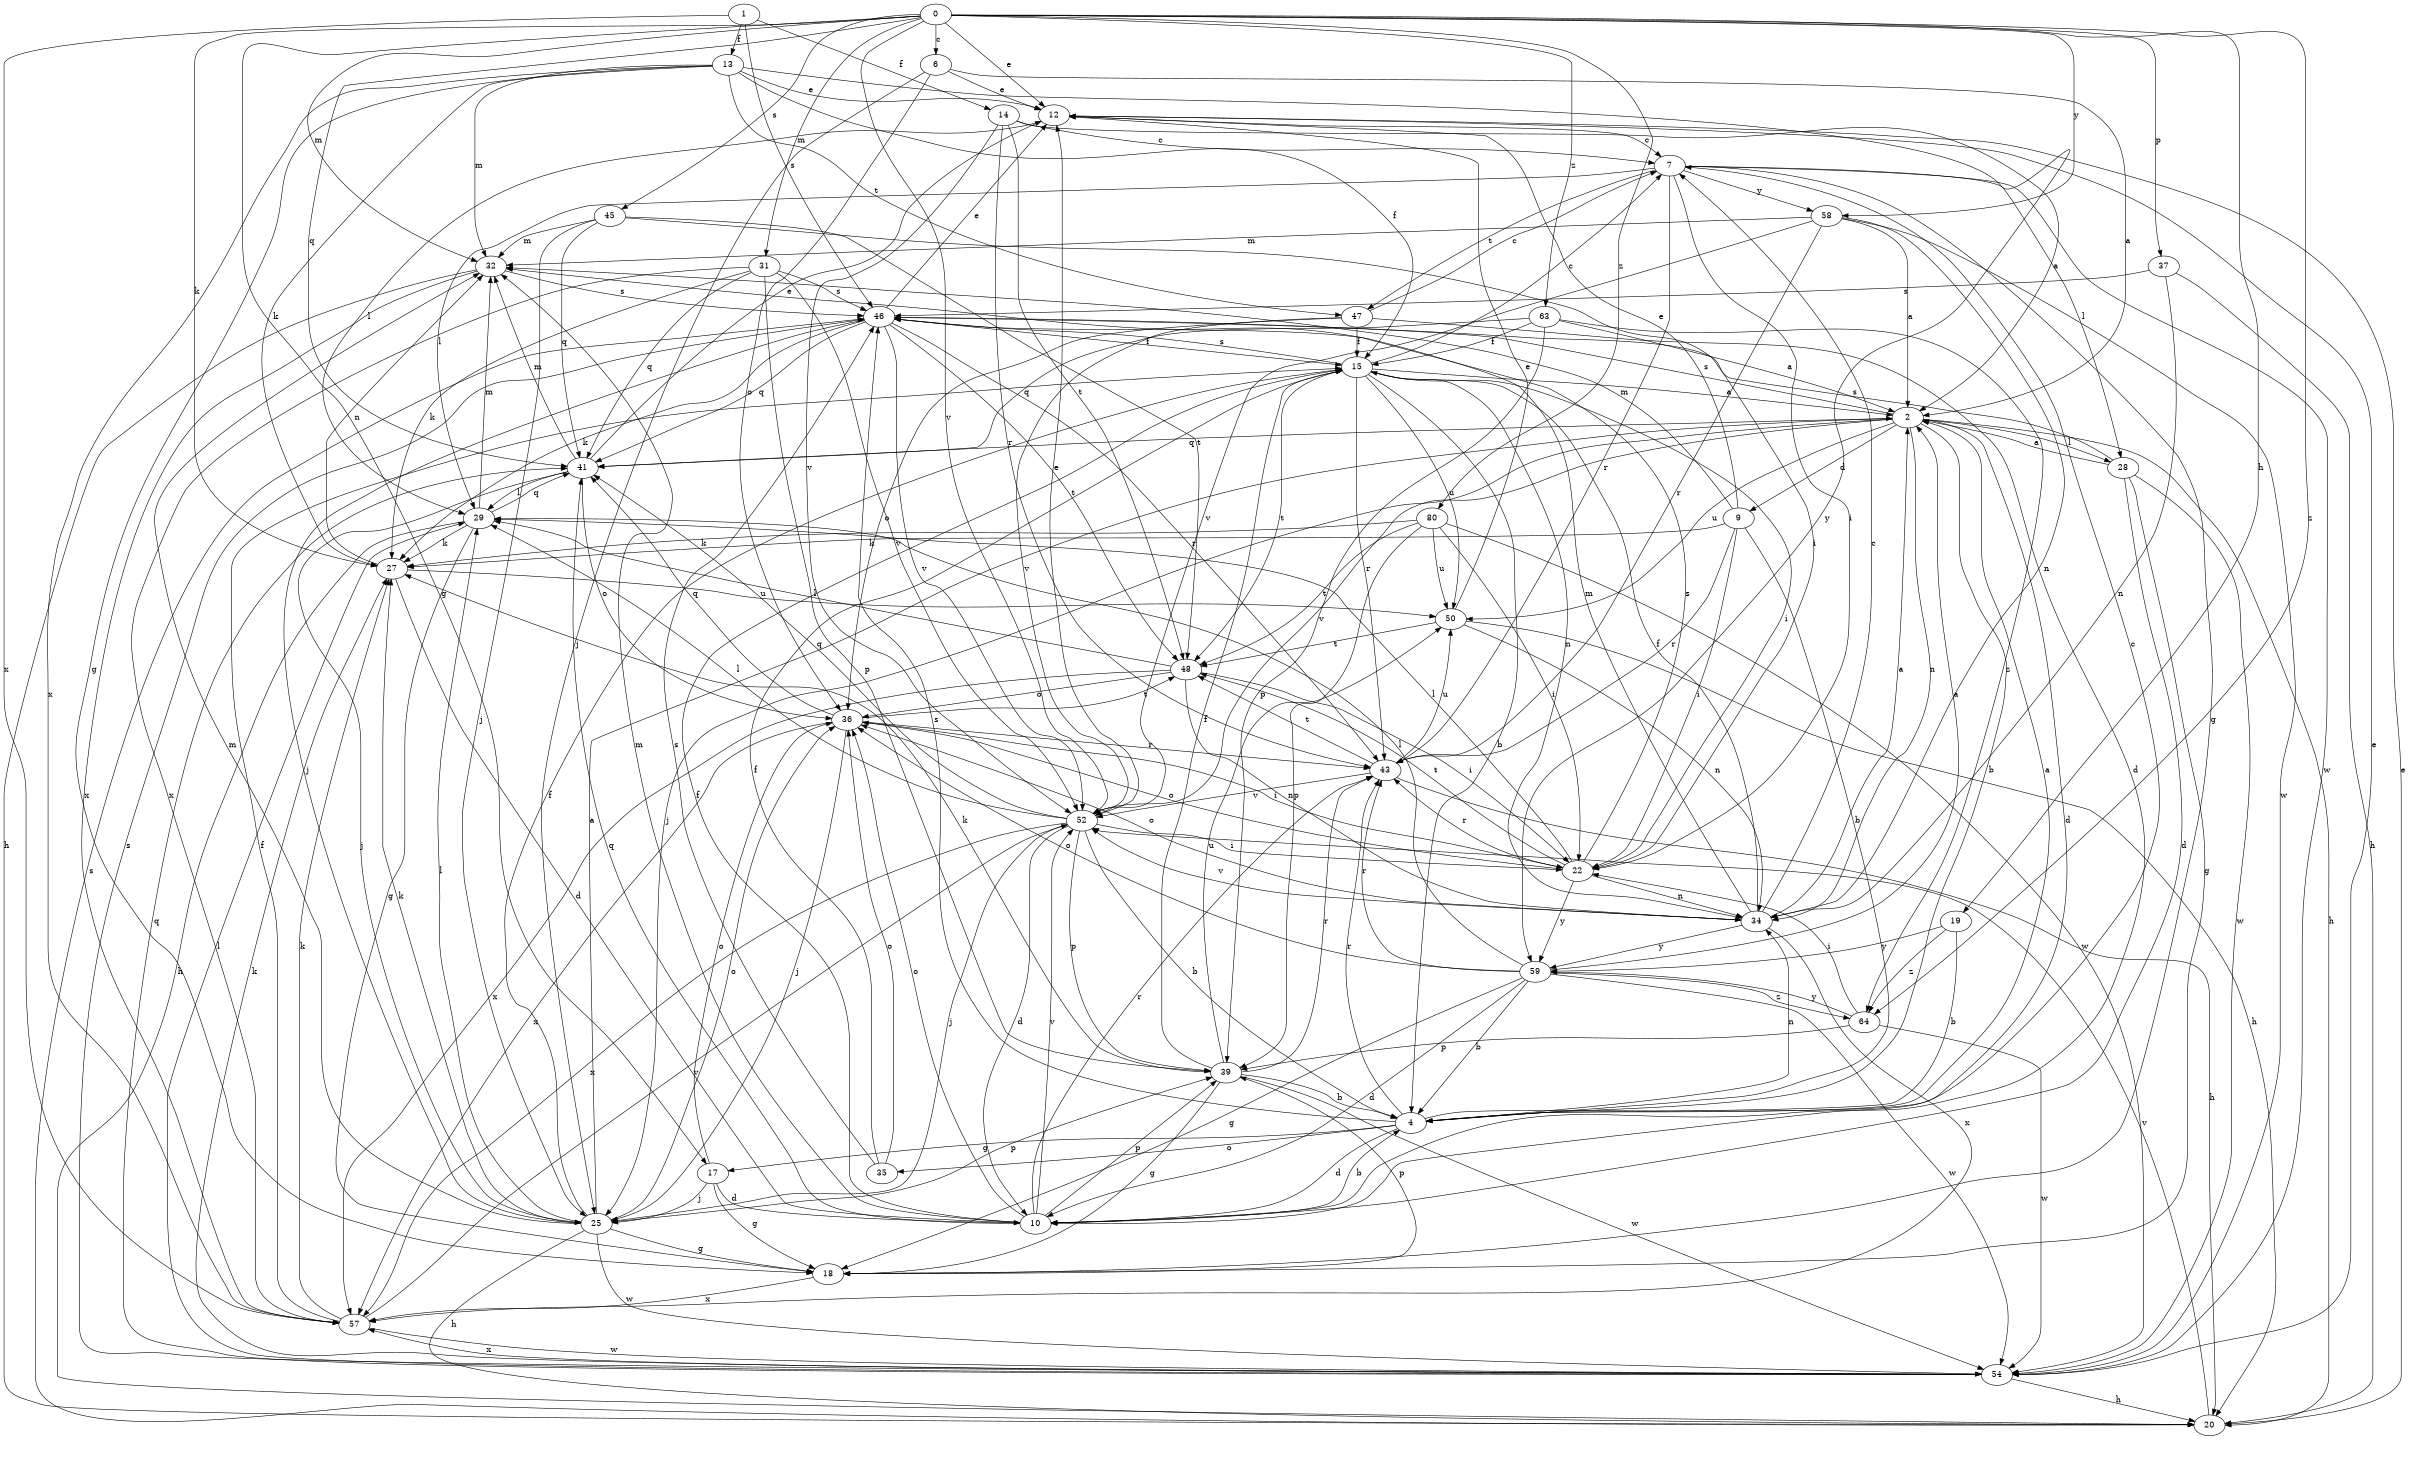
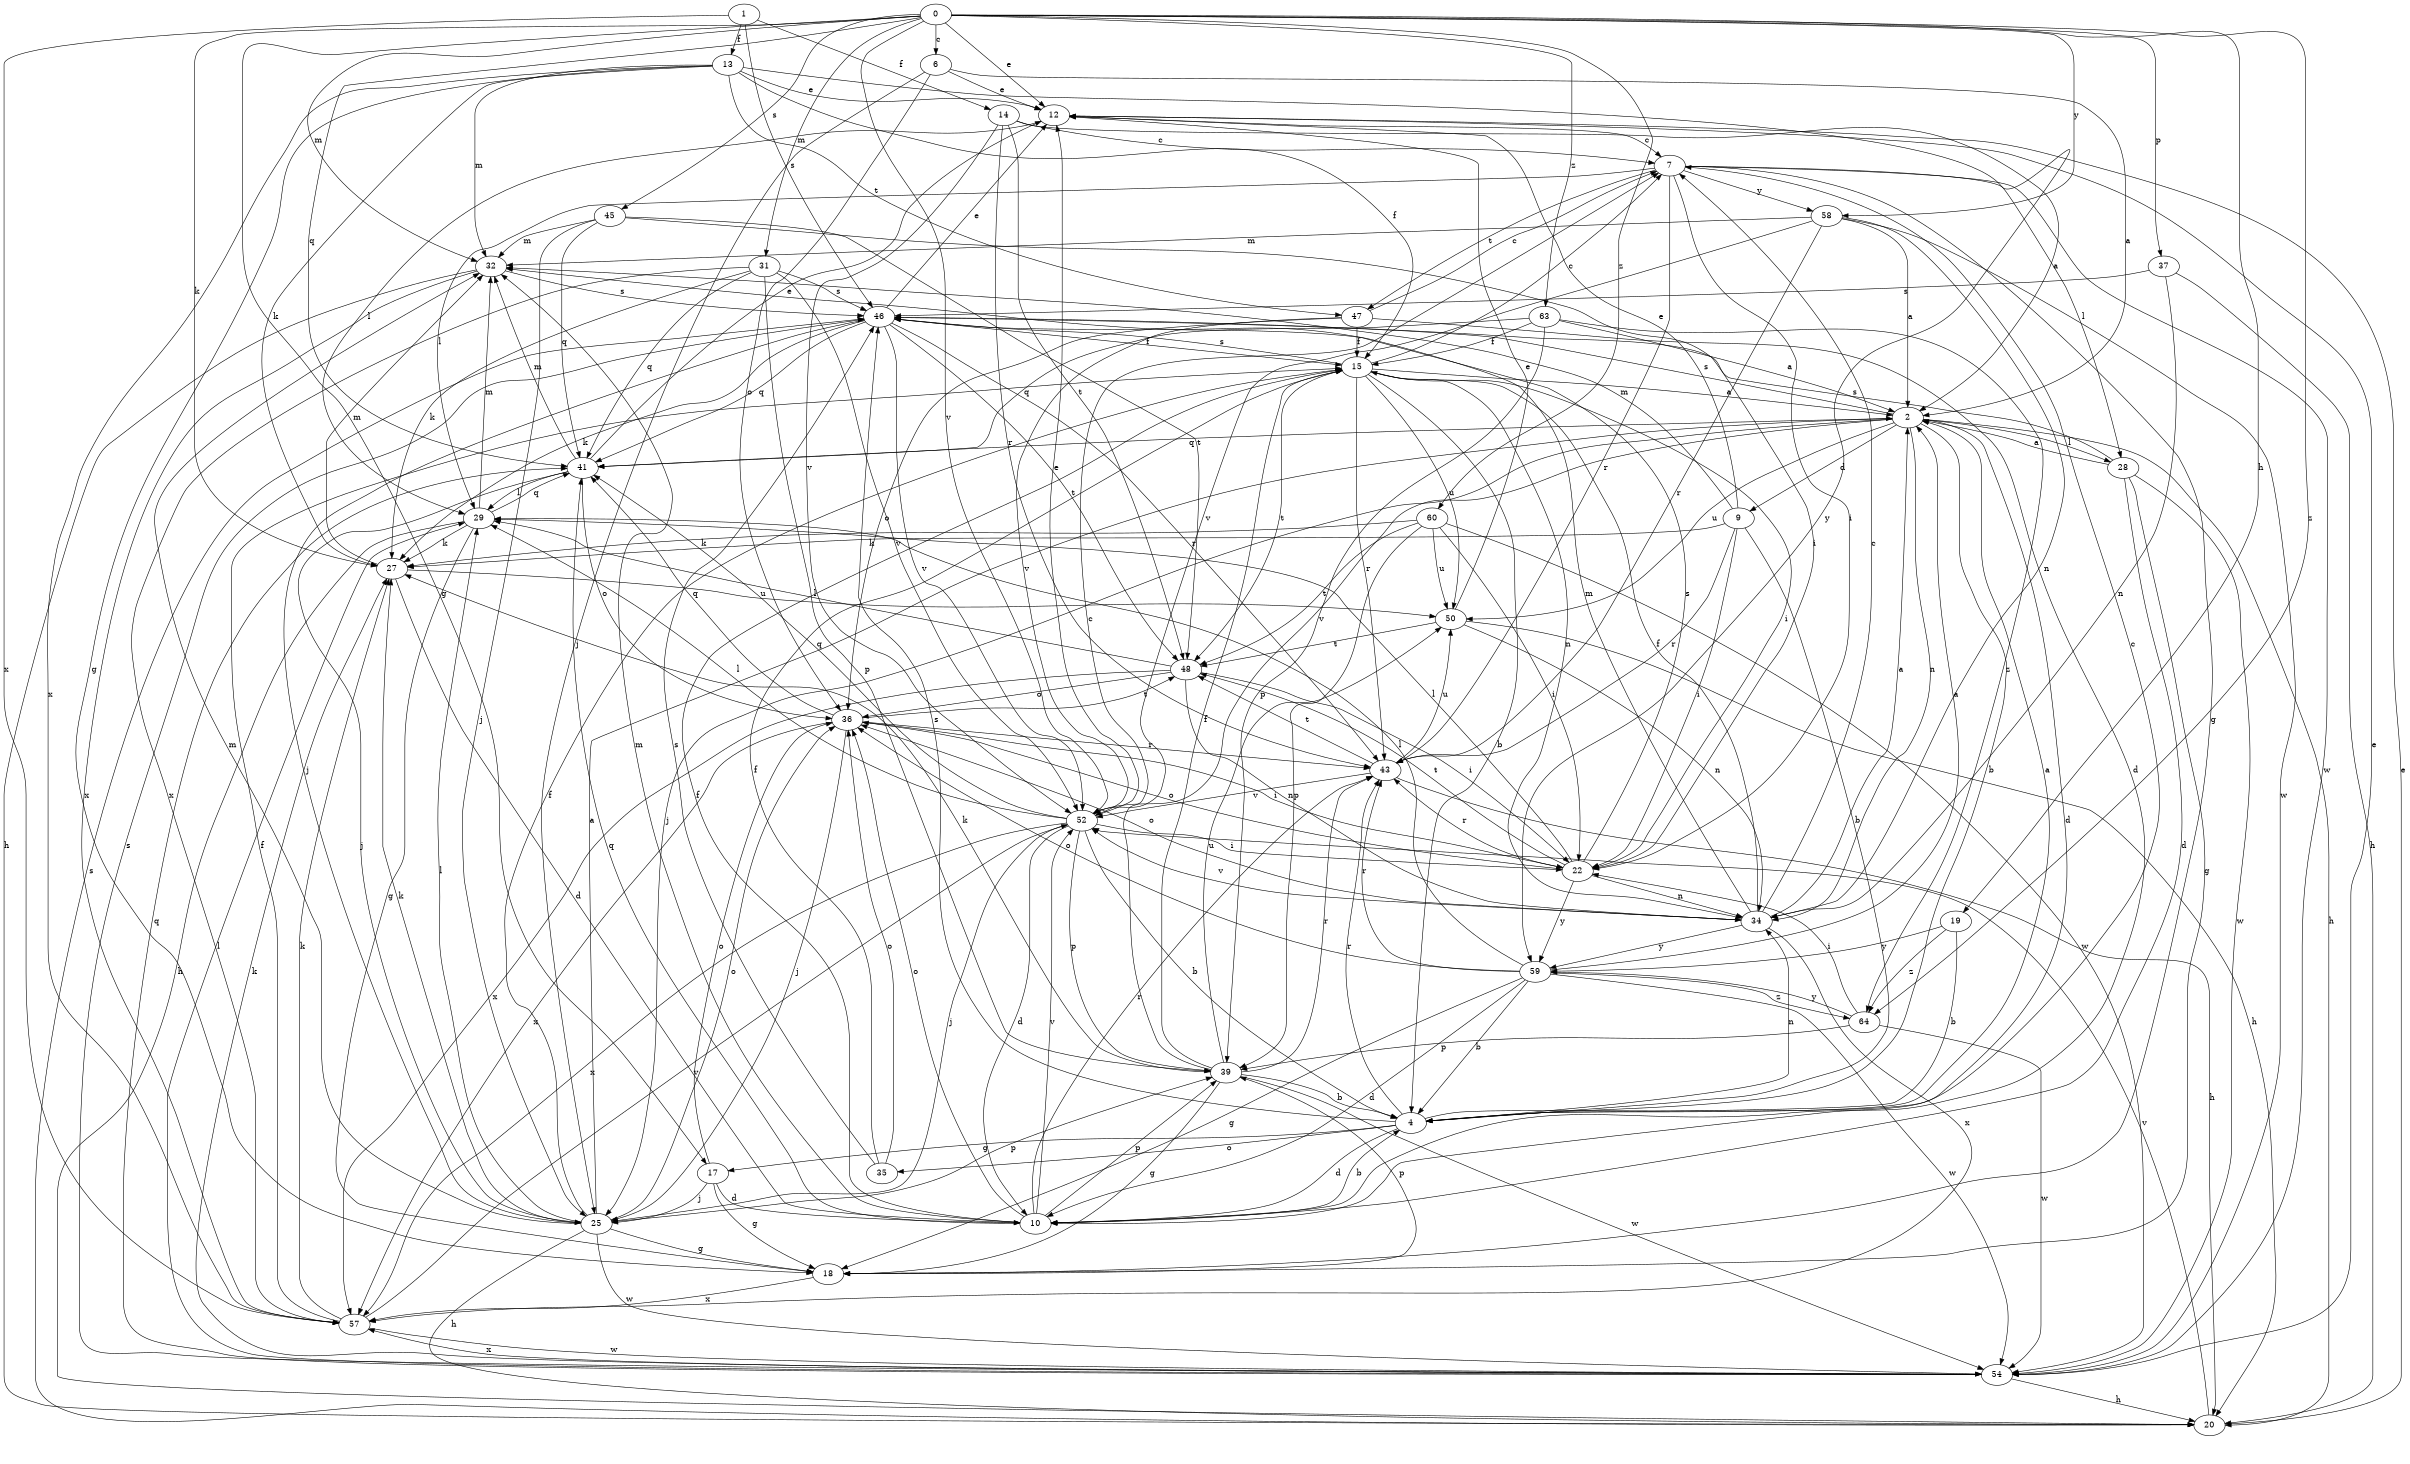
(357, 418) -> (357, 418)
none -> (1084, 459)
(1432, 518) -> (1432, 518)
